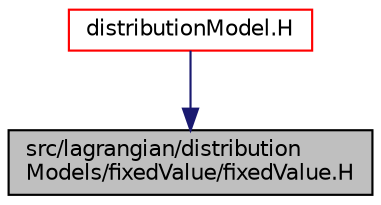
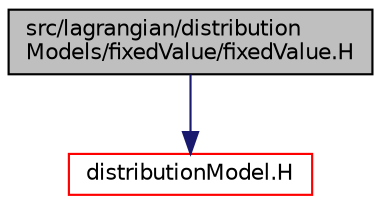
(191, 79) -> (191, 103)
